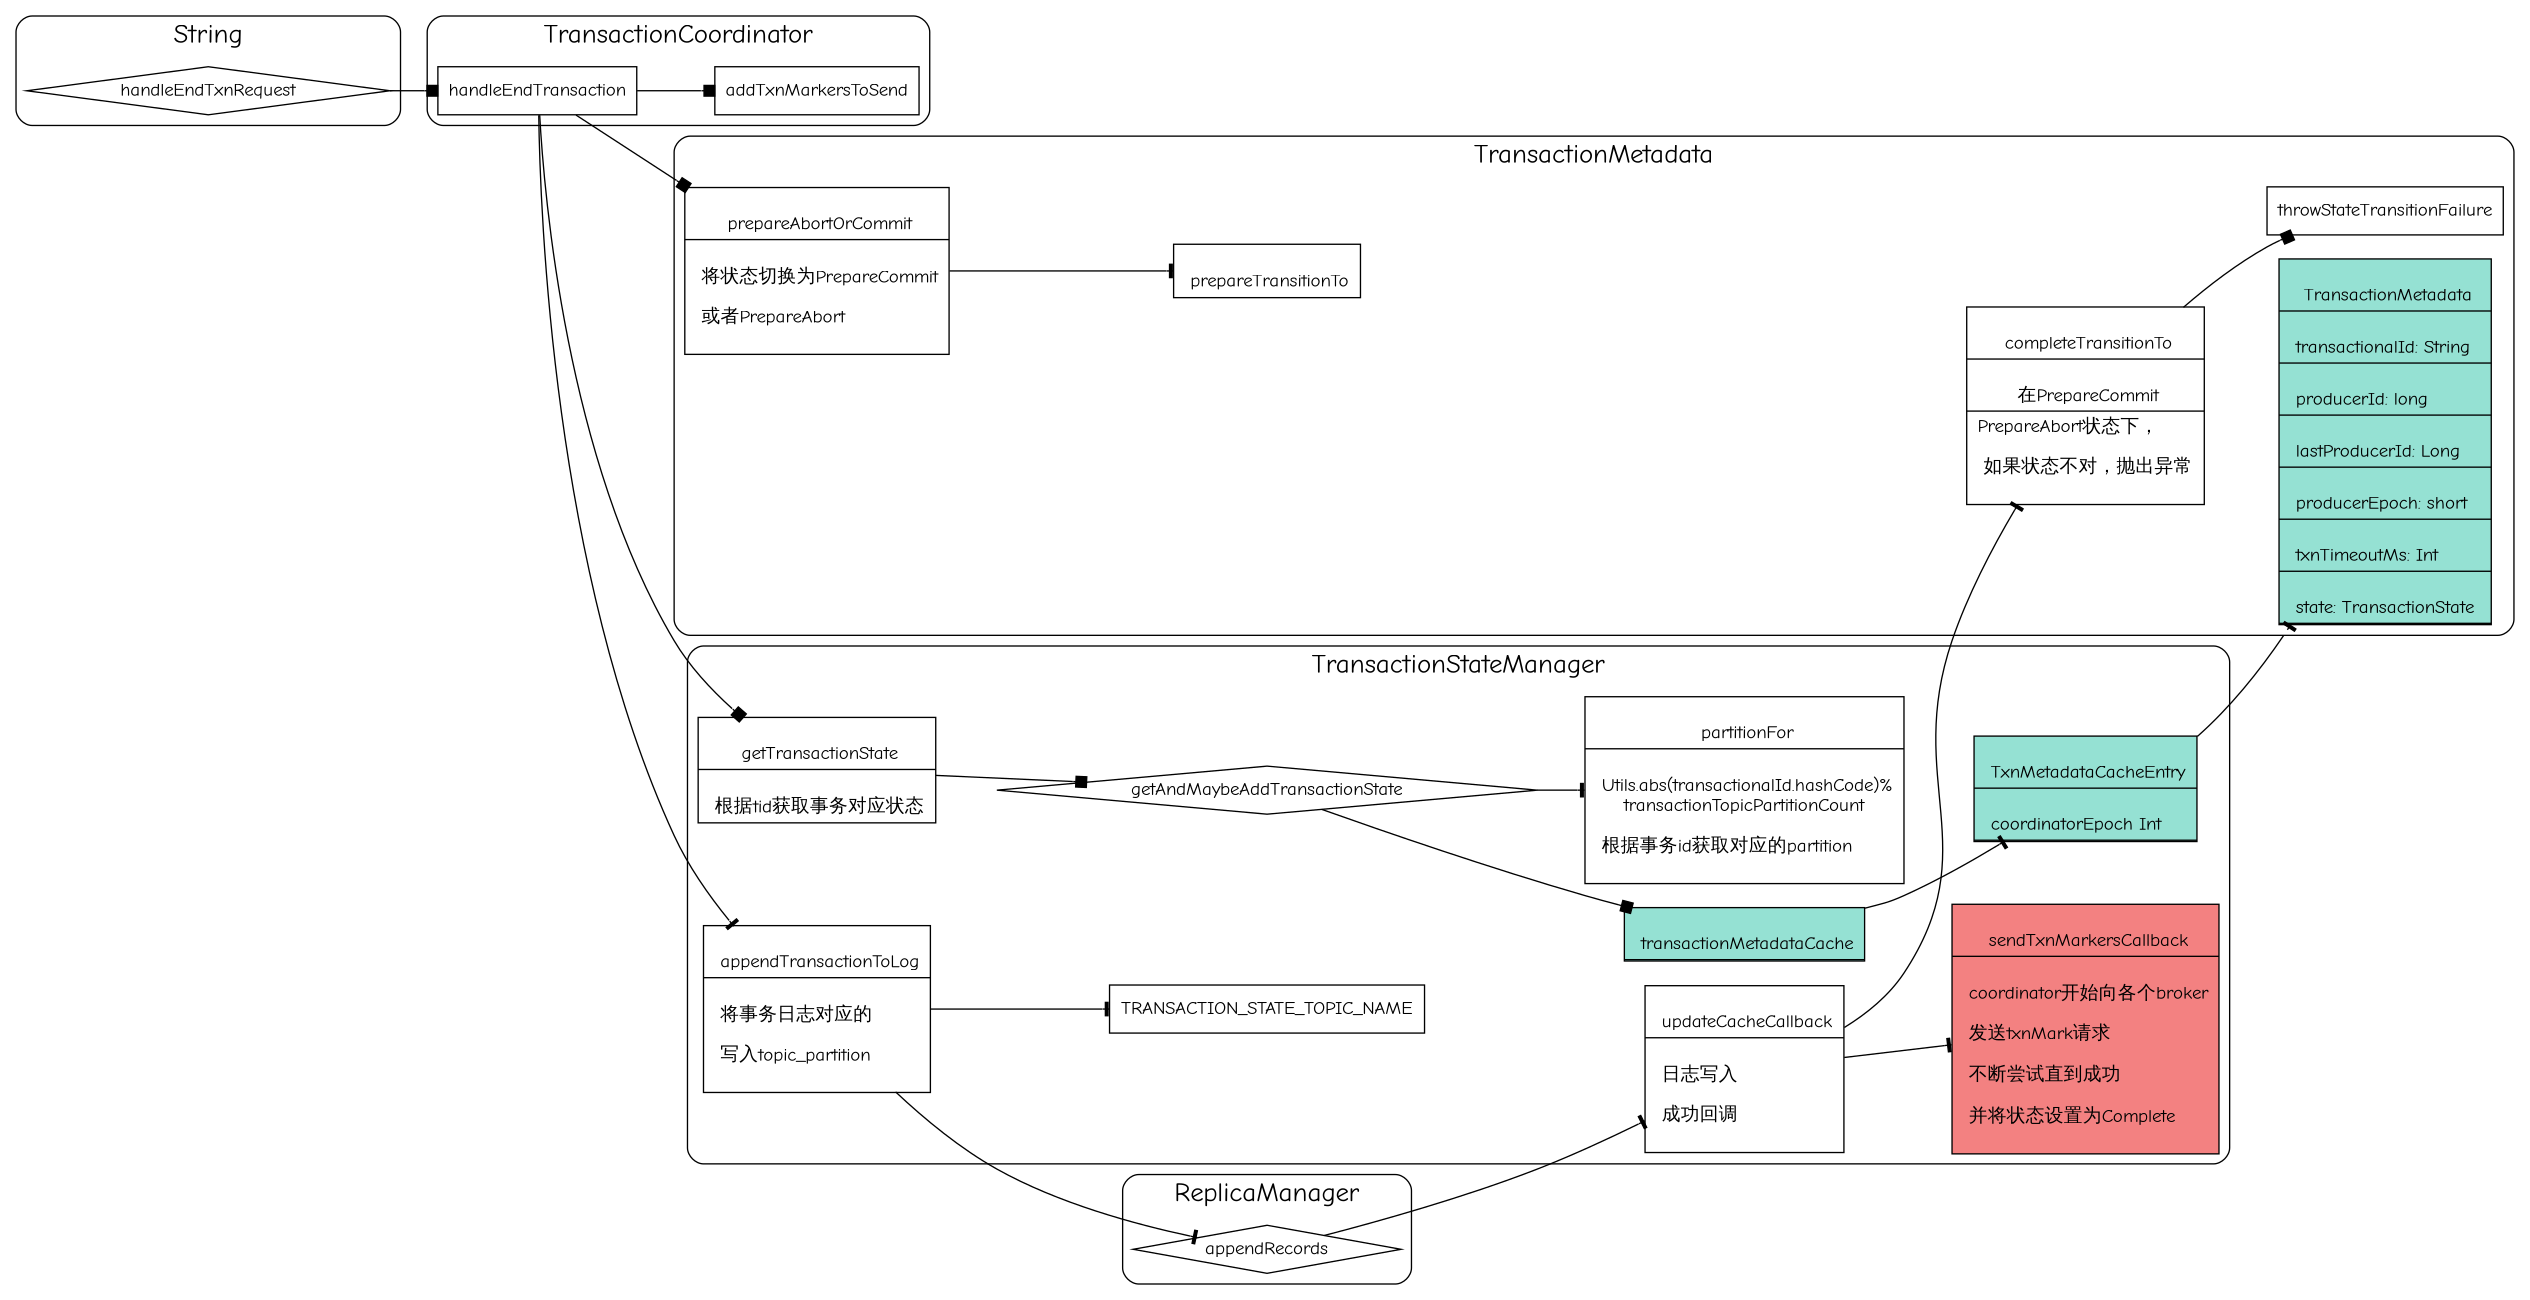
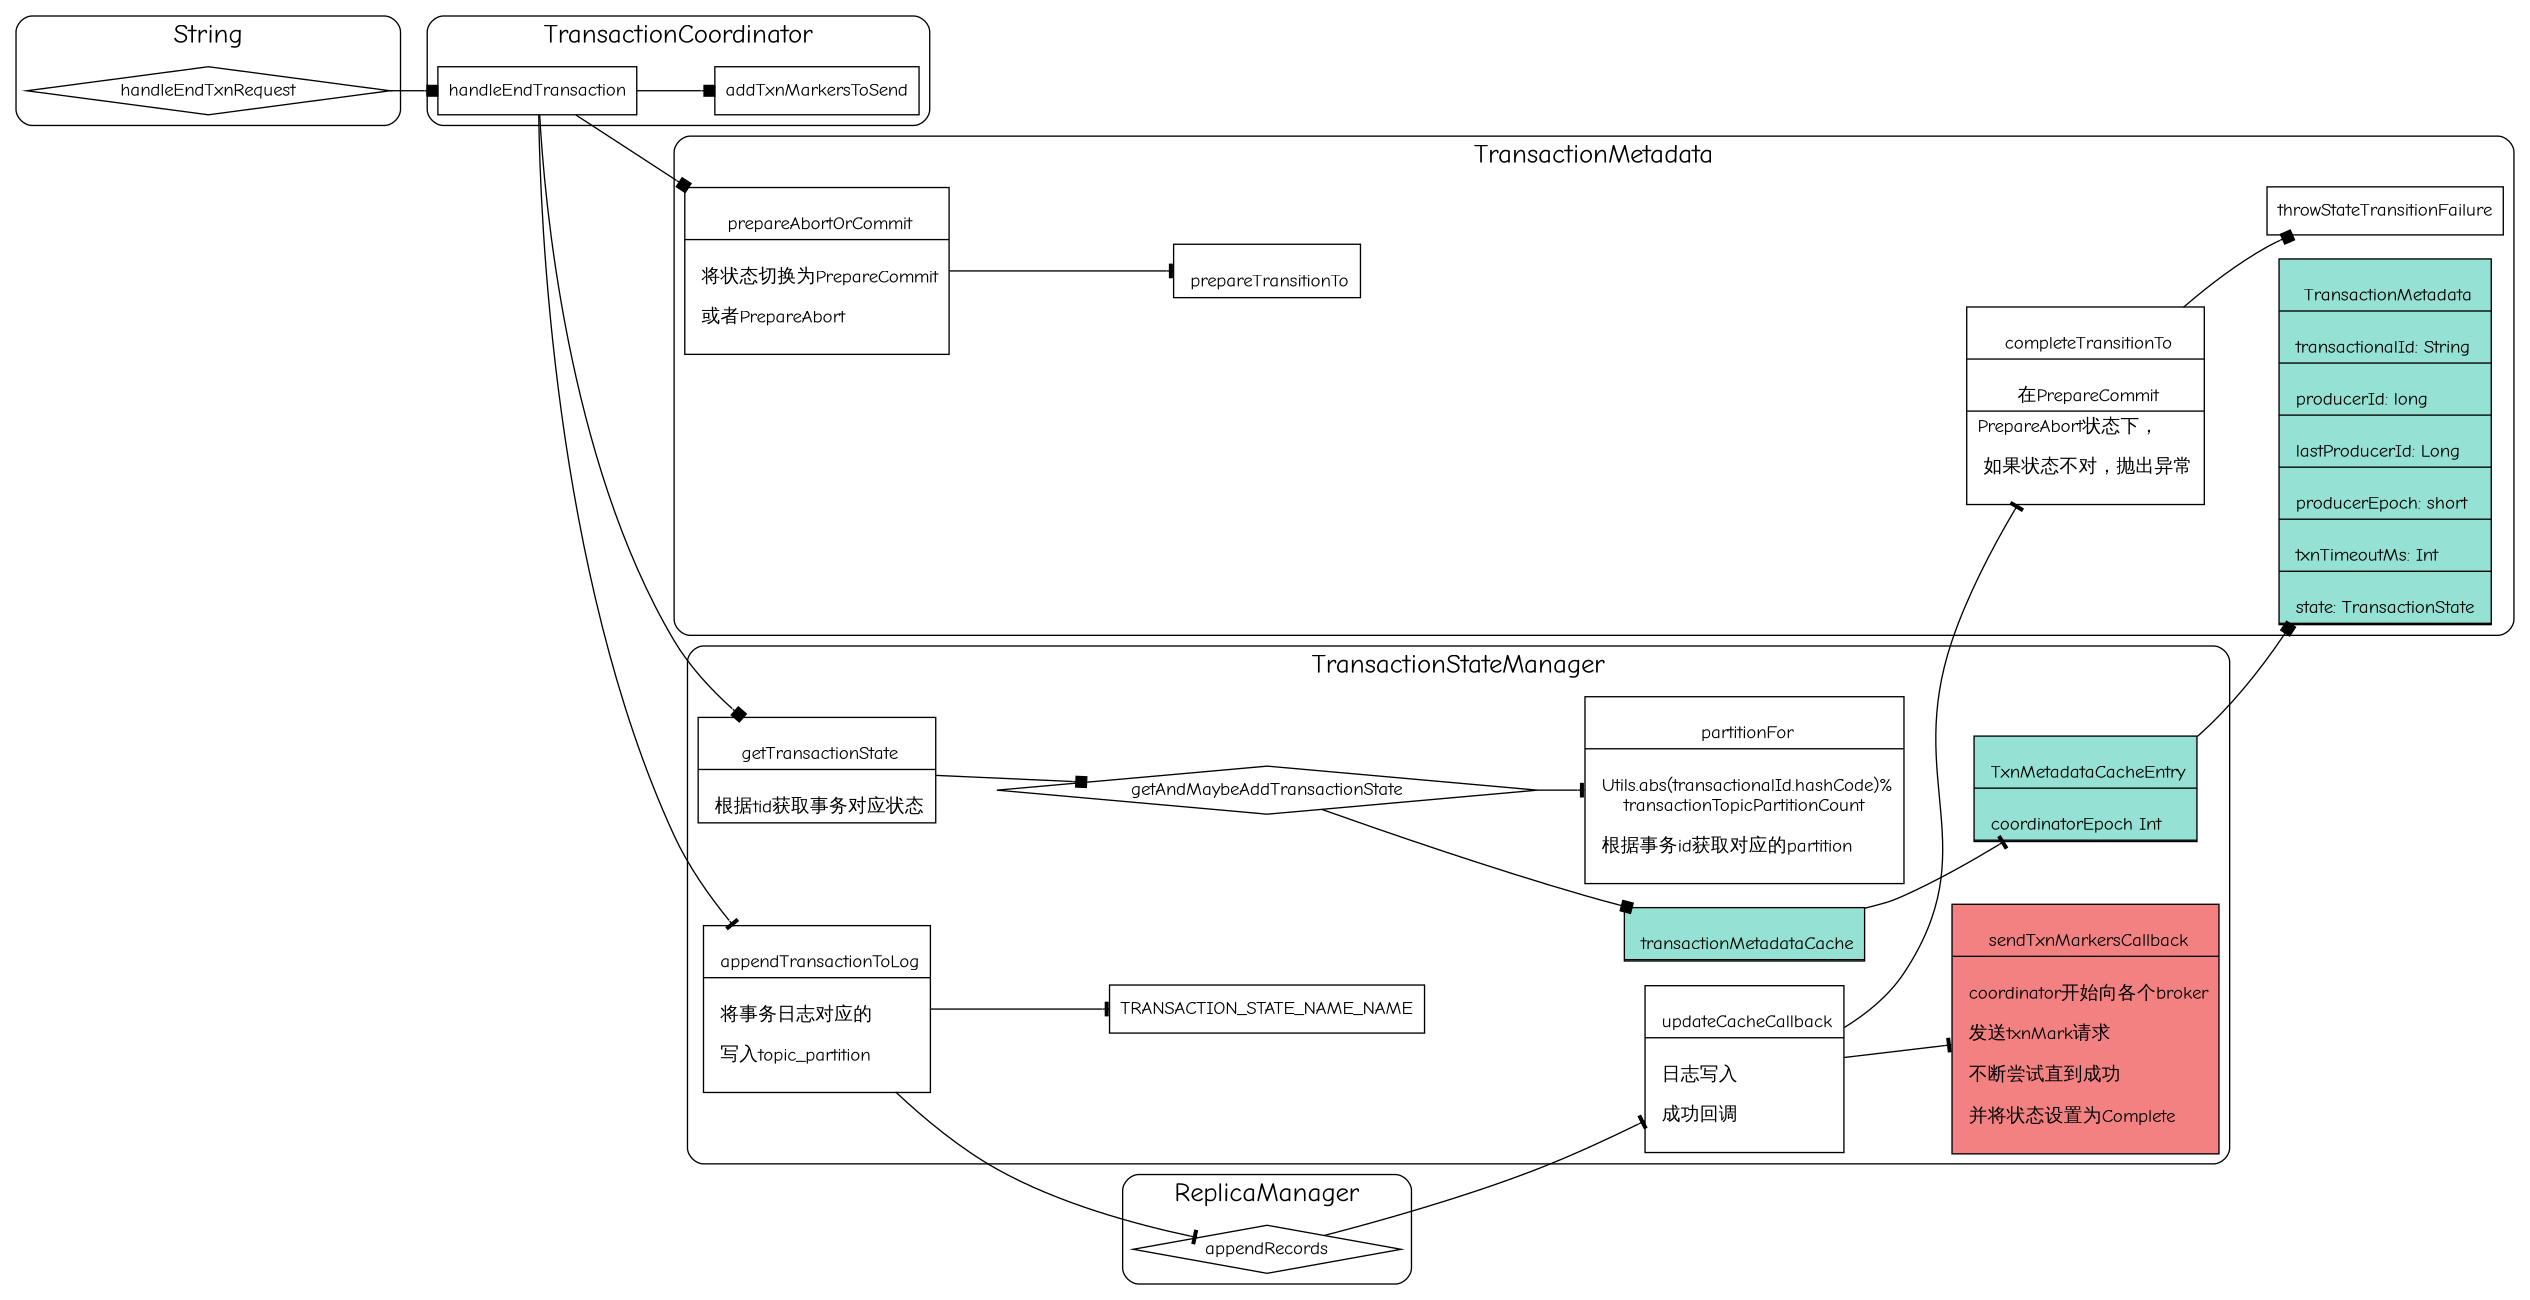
(2244, 689) -> (2244, 689)
(1267, 1009) -> (1267, 1009)
